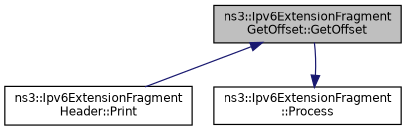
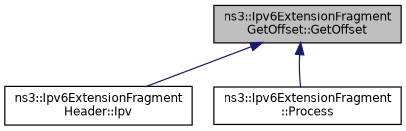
(316, 59) -> (299, 71)
(98, 106) -> (98, 106)
